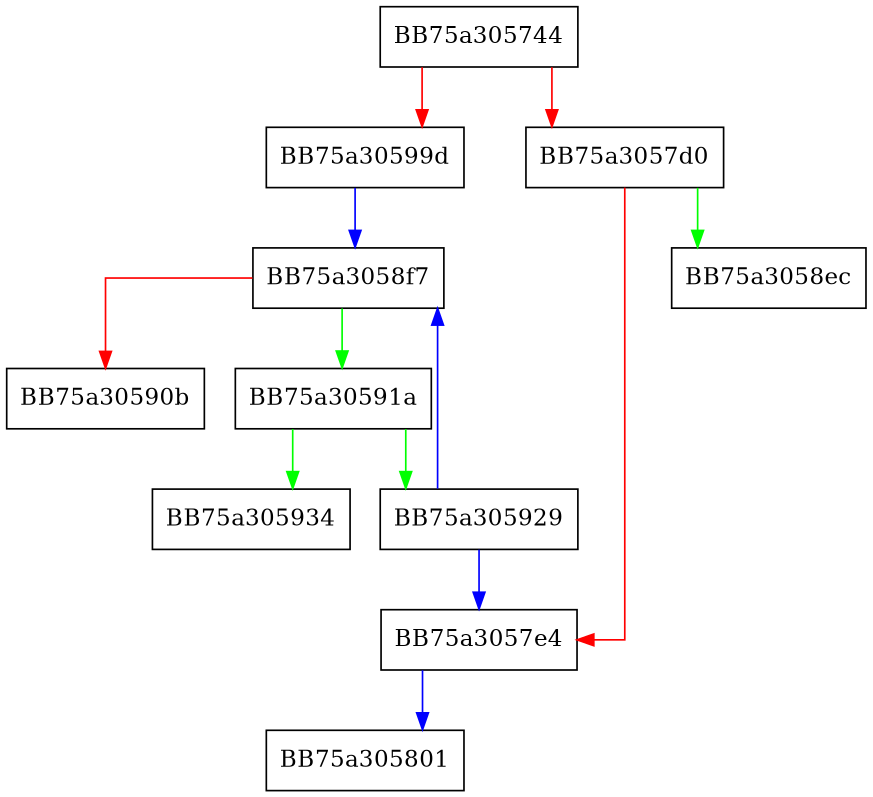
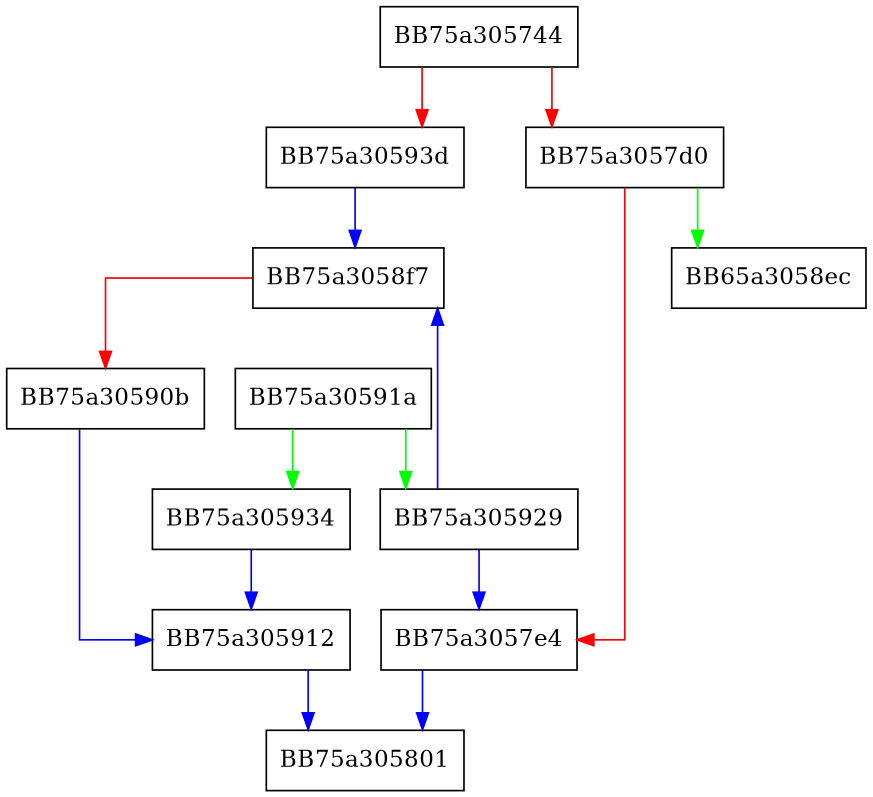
(365, 157) -> (365, 157)
(769, 278) -> (769, 278)
(342, 330) -> none
none -> (251, 640)
